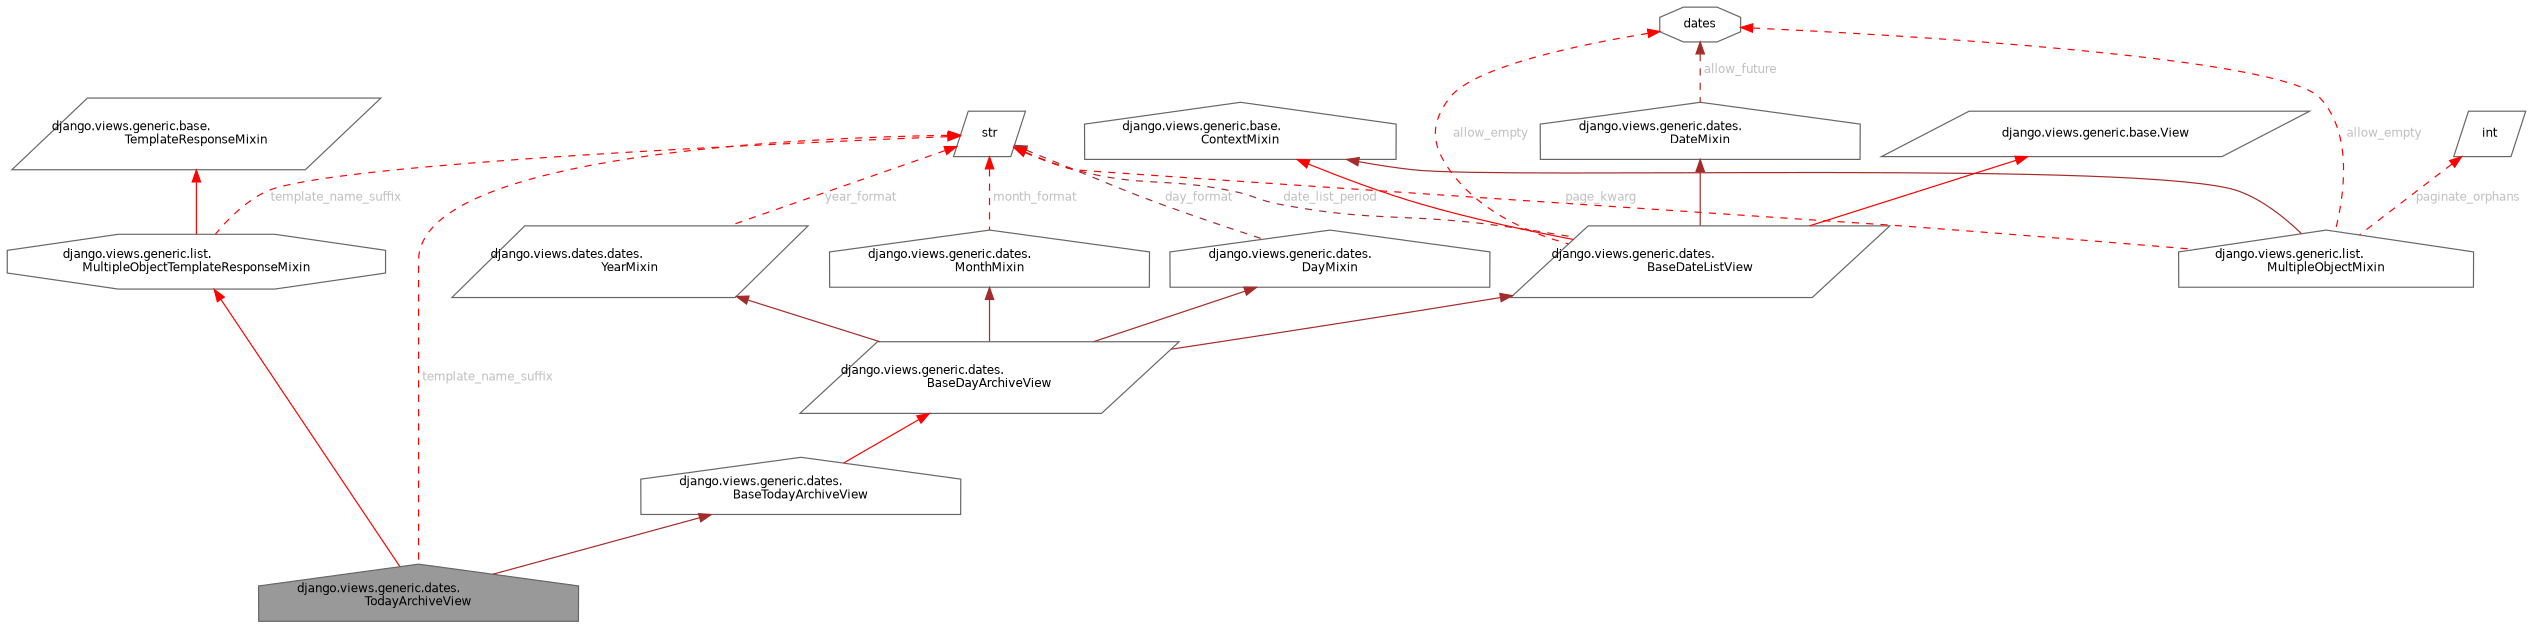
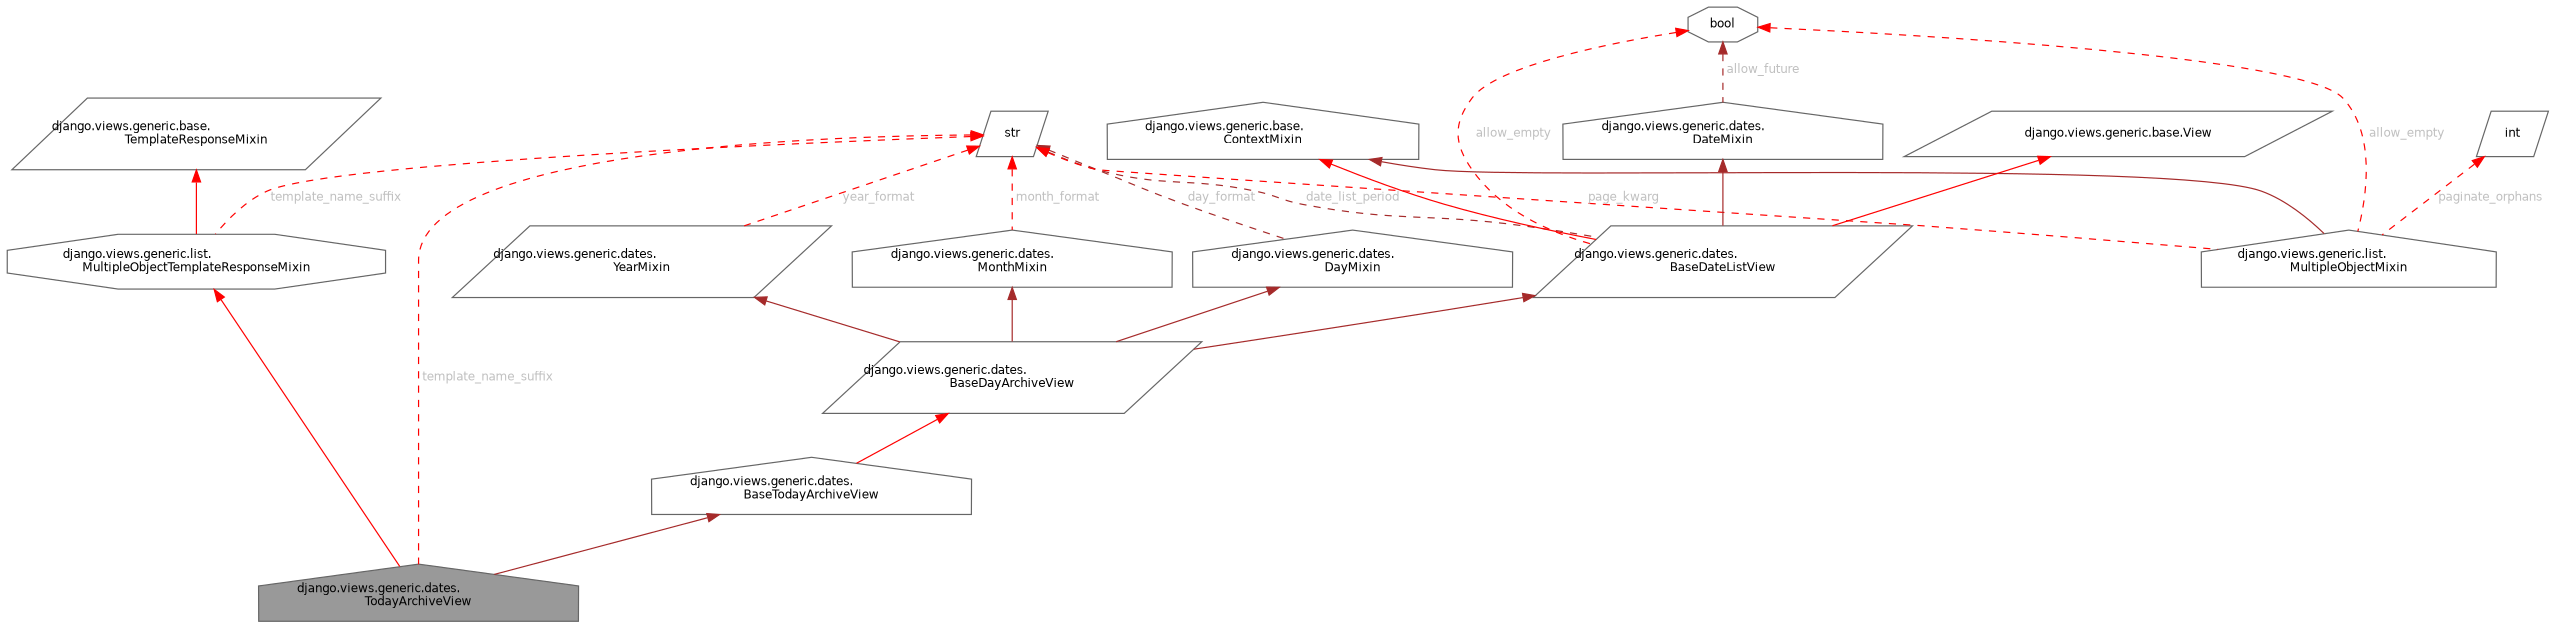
(1700, 25) -> (1723, 25)
(630, 262) -> (642, 262)
